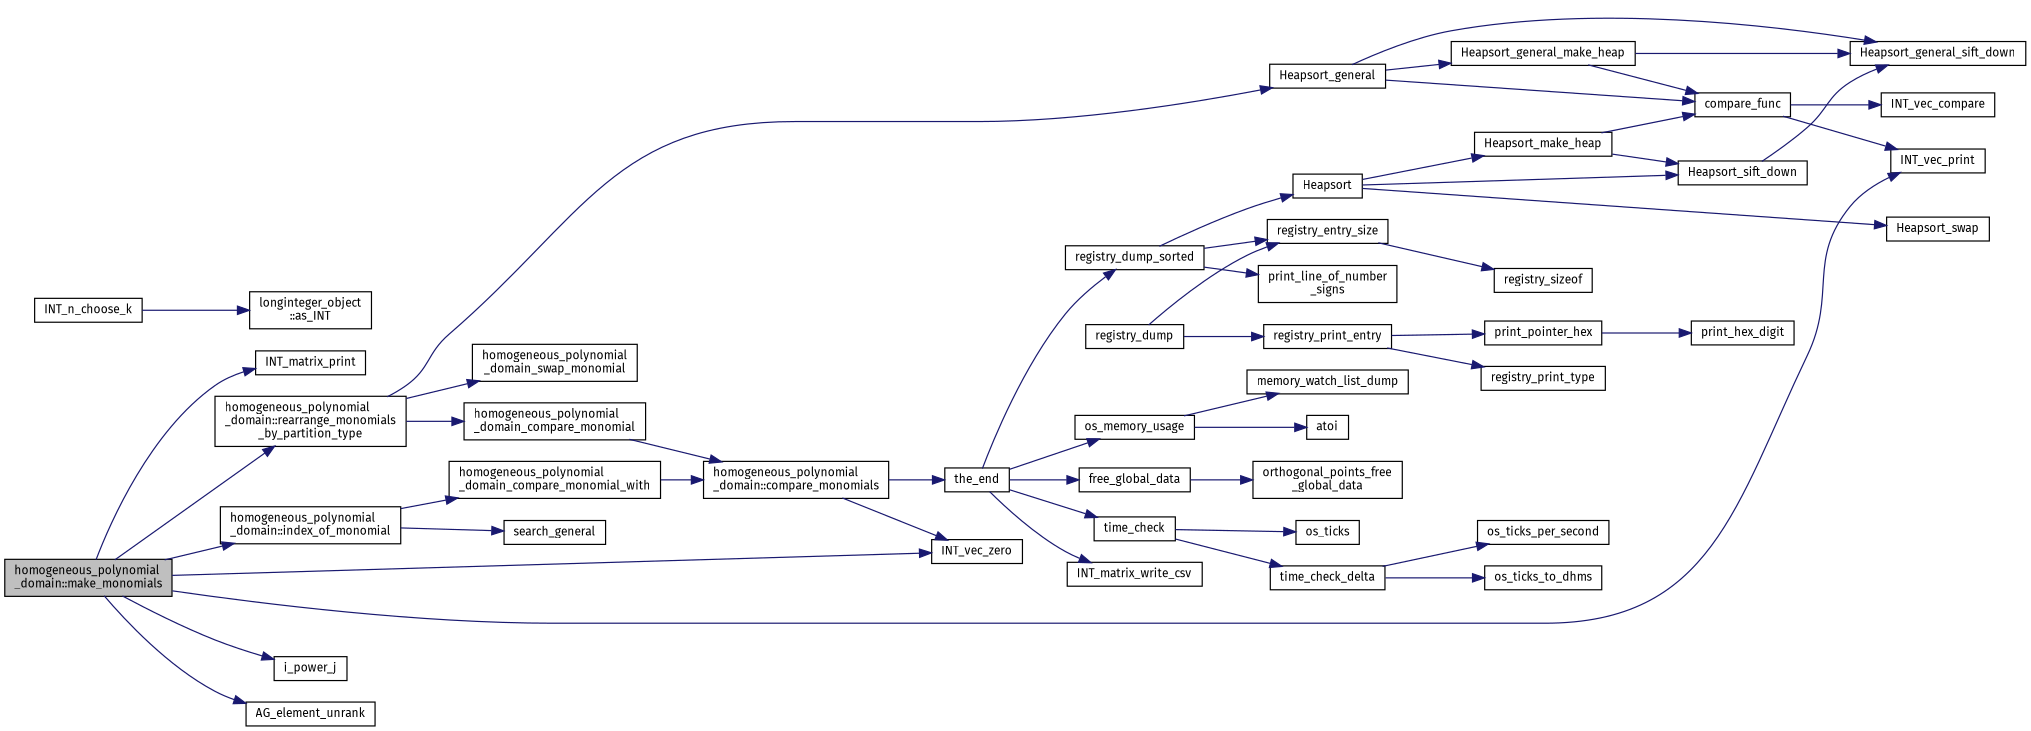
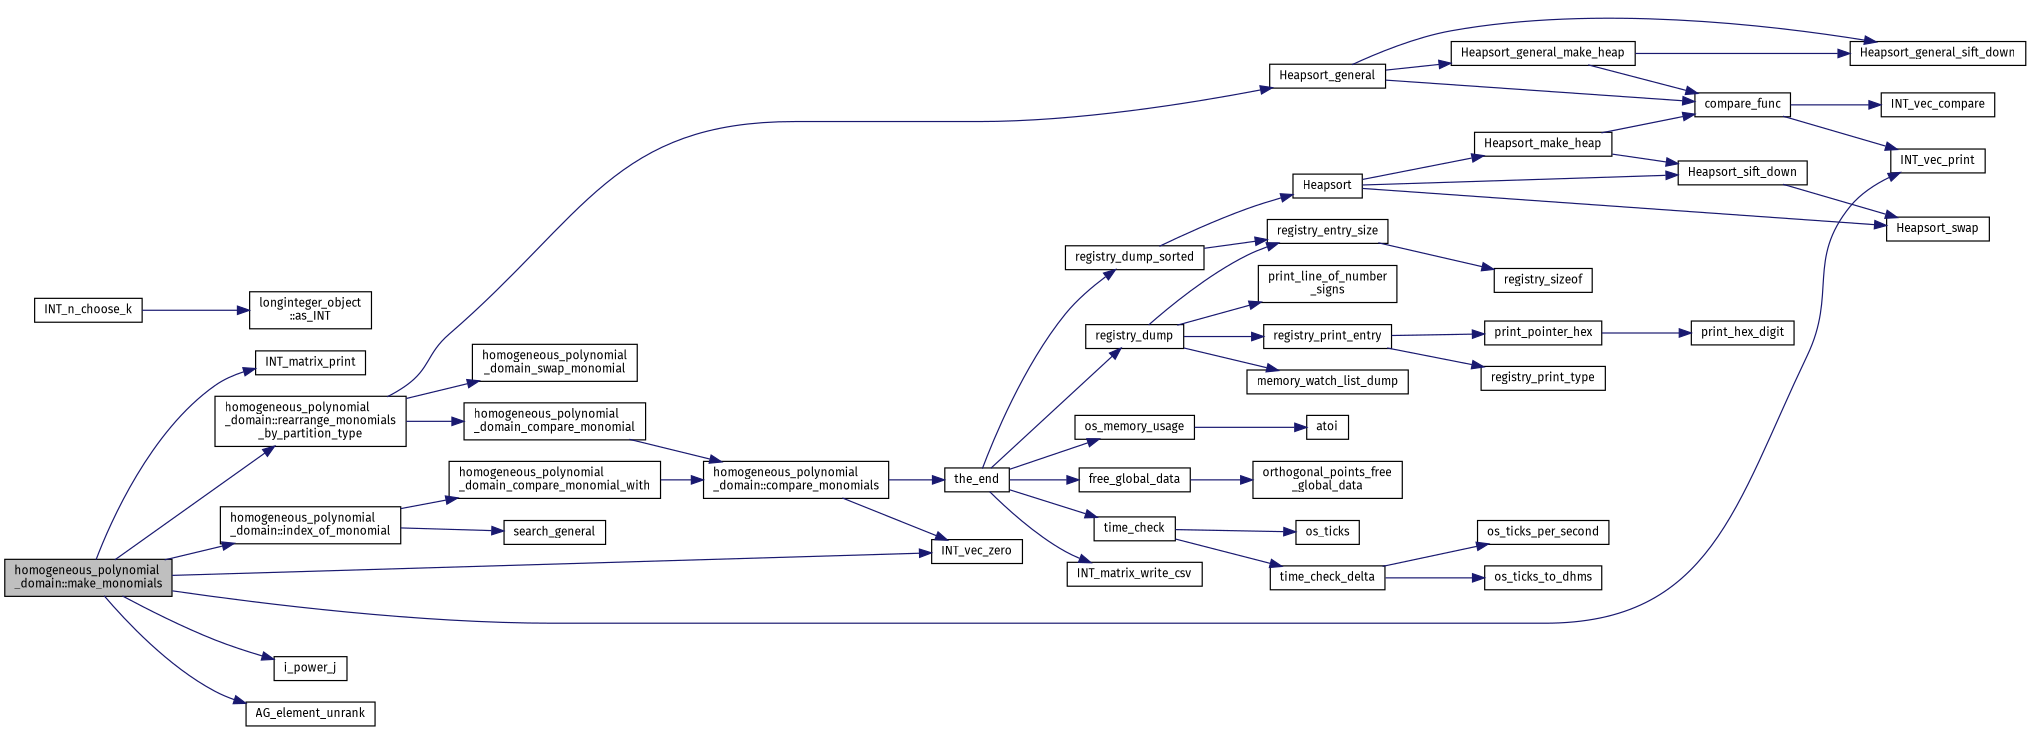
(1820, 115) -> (1834, 199)
(1234, 271) -> (1213, 315)
(1225, 406) -> (1225, 358)
none -> (1052, 412)
